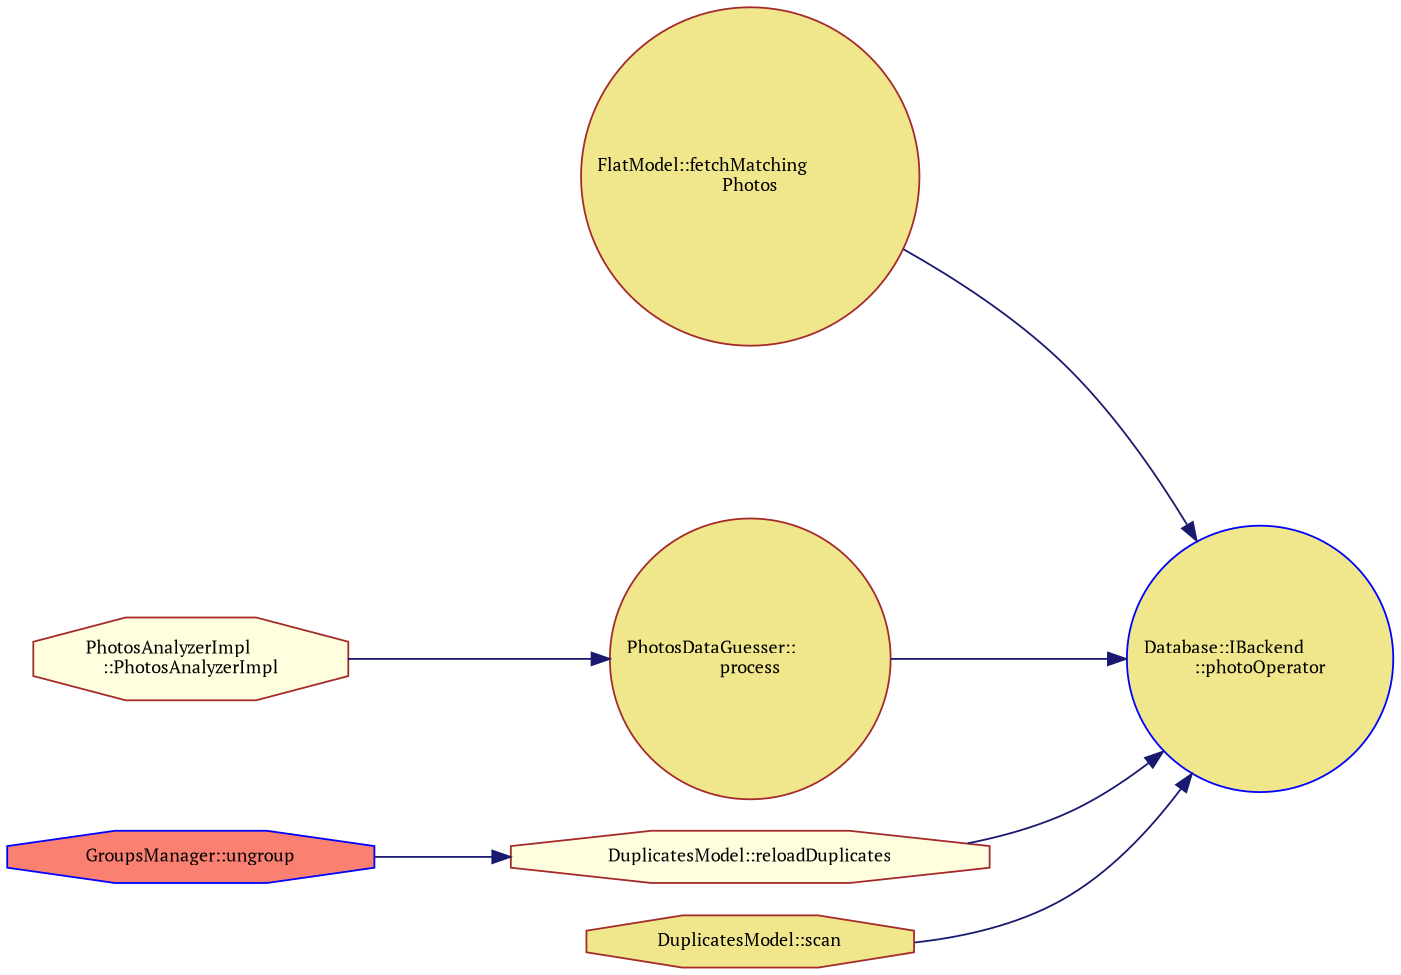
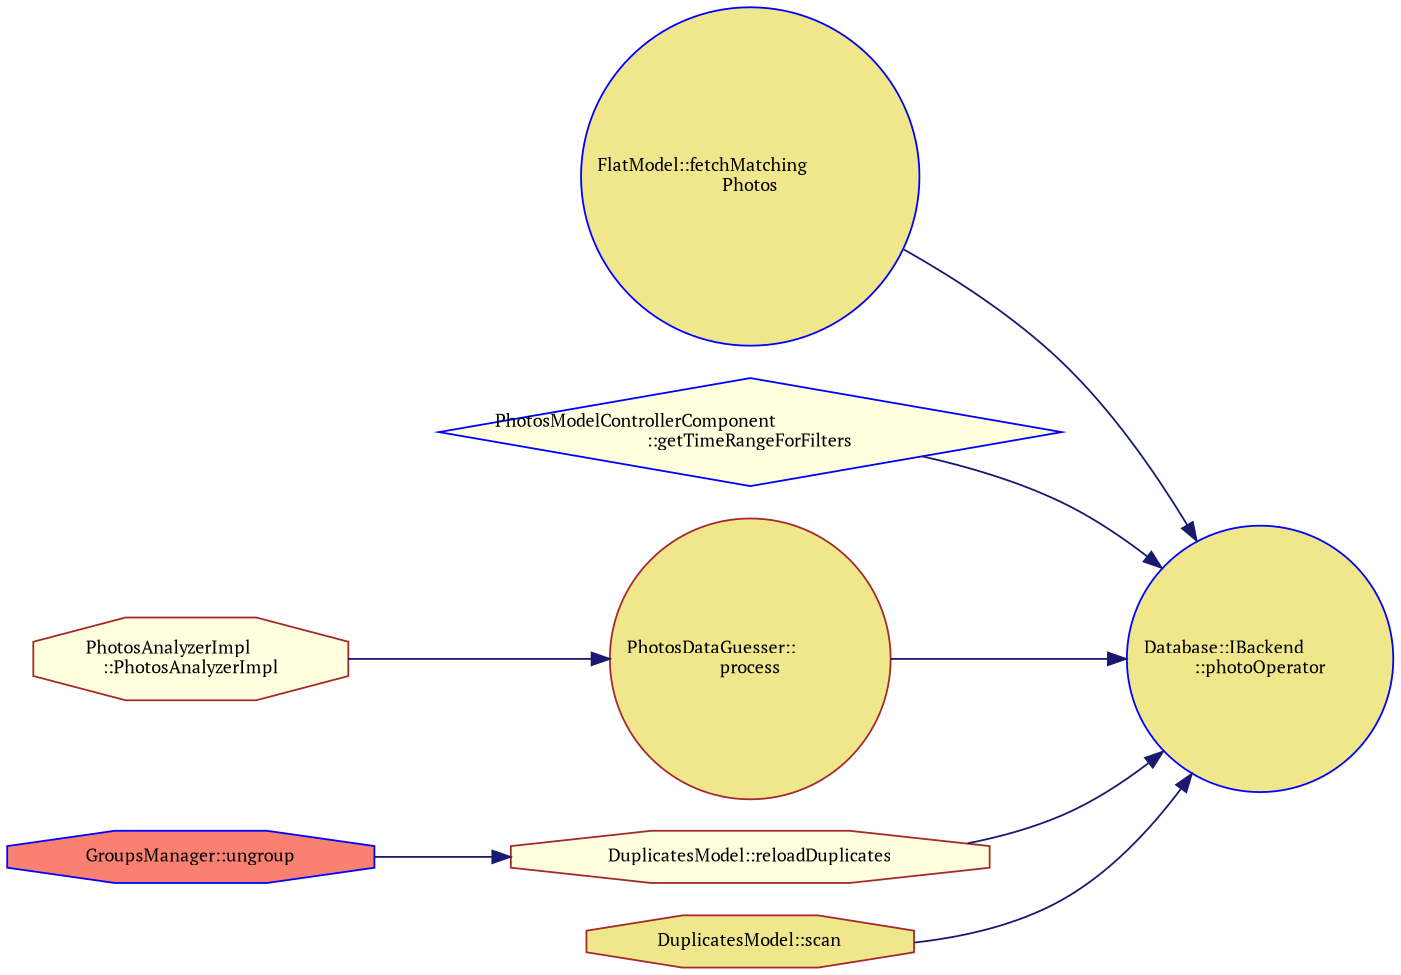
(750, 176) -> (750, 176)
none -> (750, 432)
